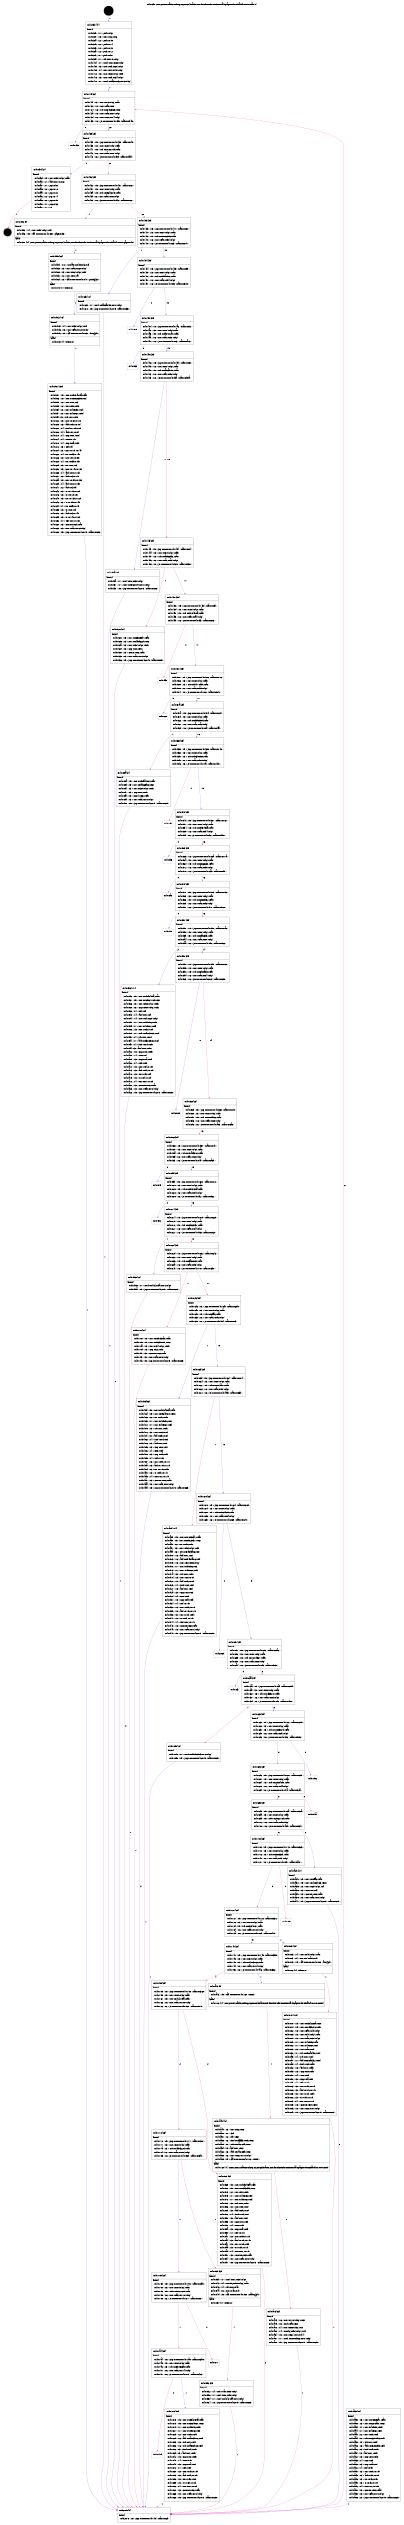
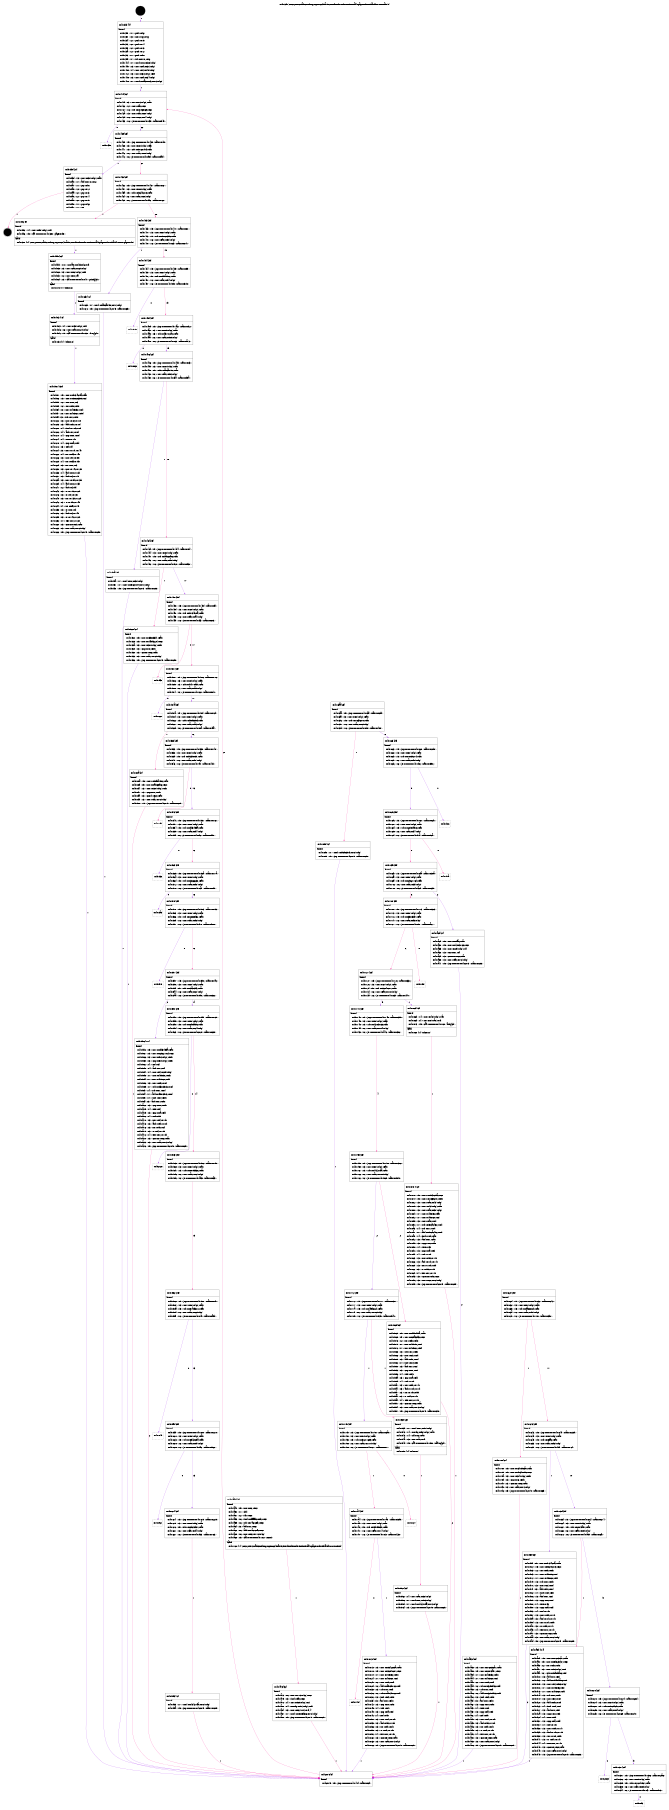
(191, 1239) -> none
(261, 1671) -> none
(267, 1995) -> none
